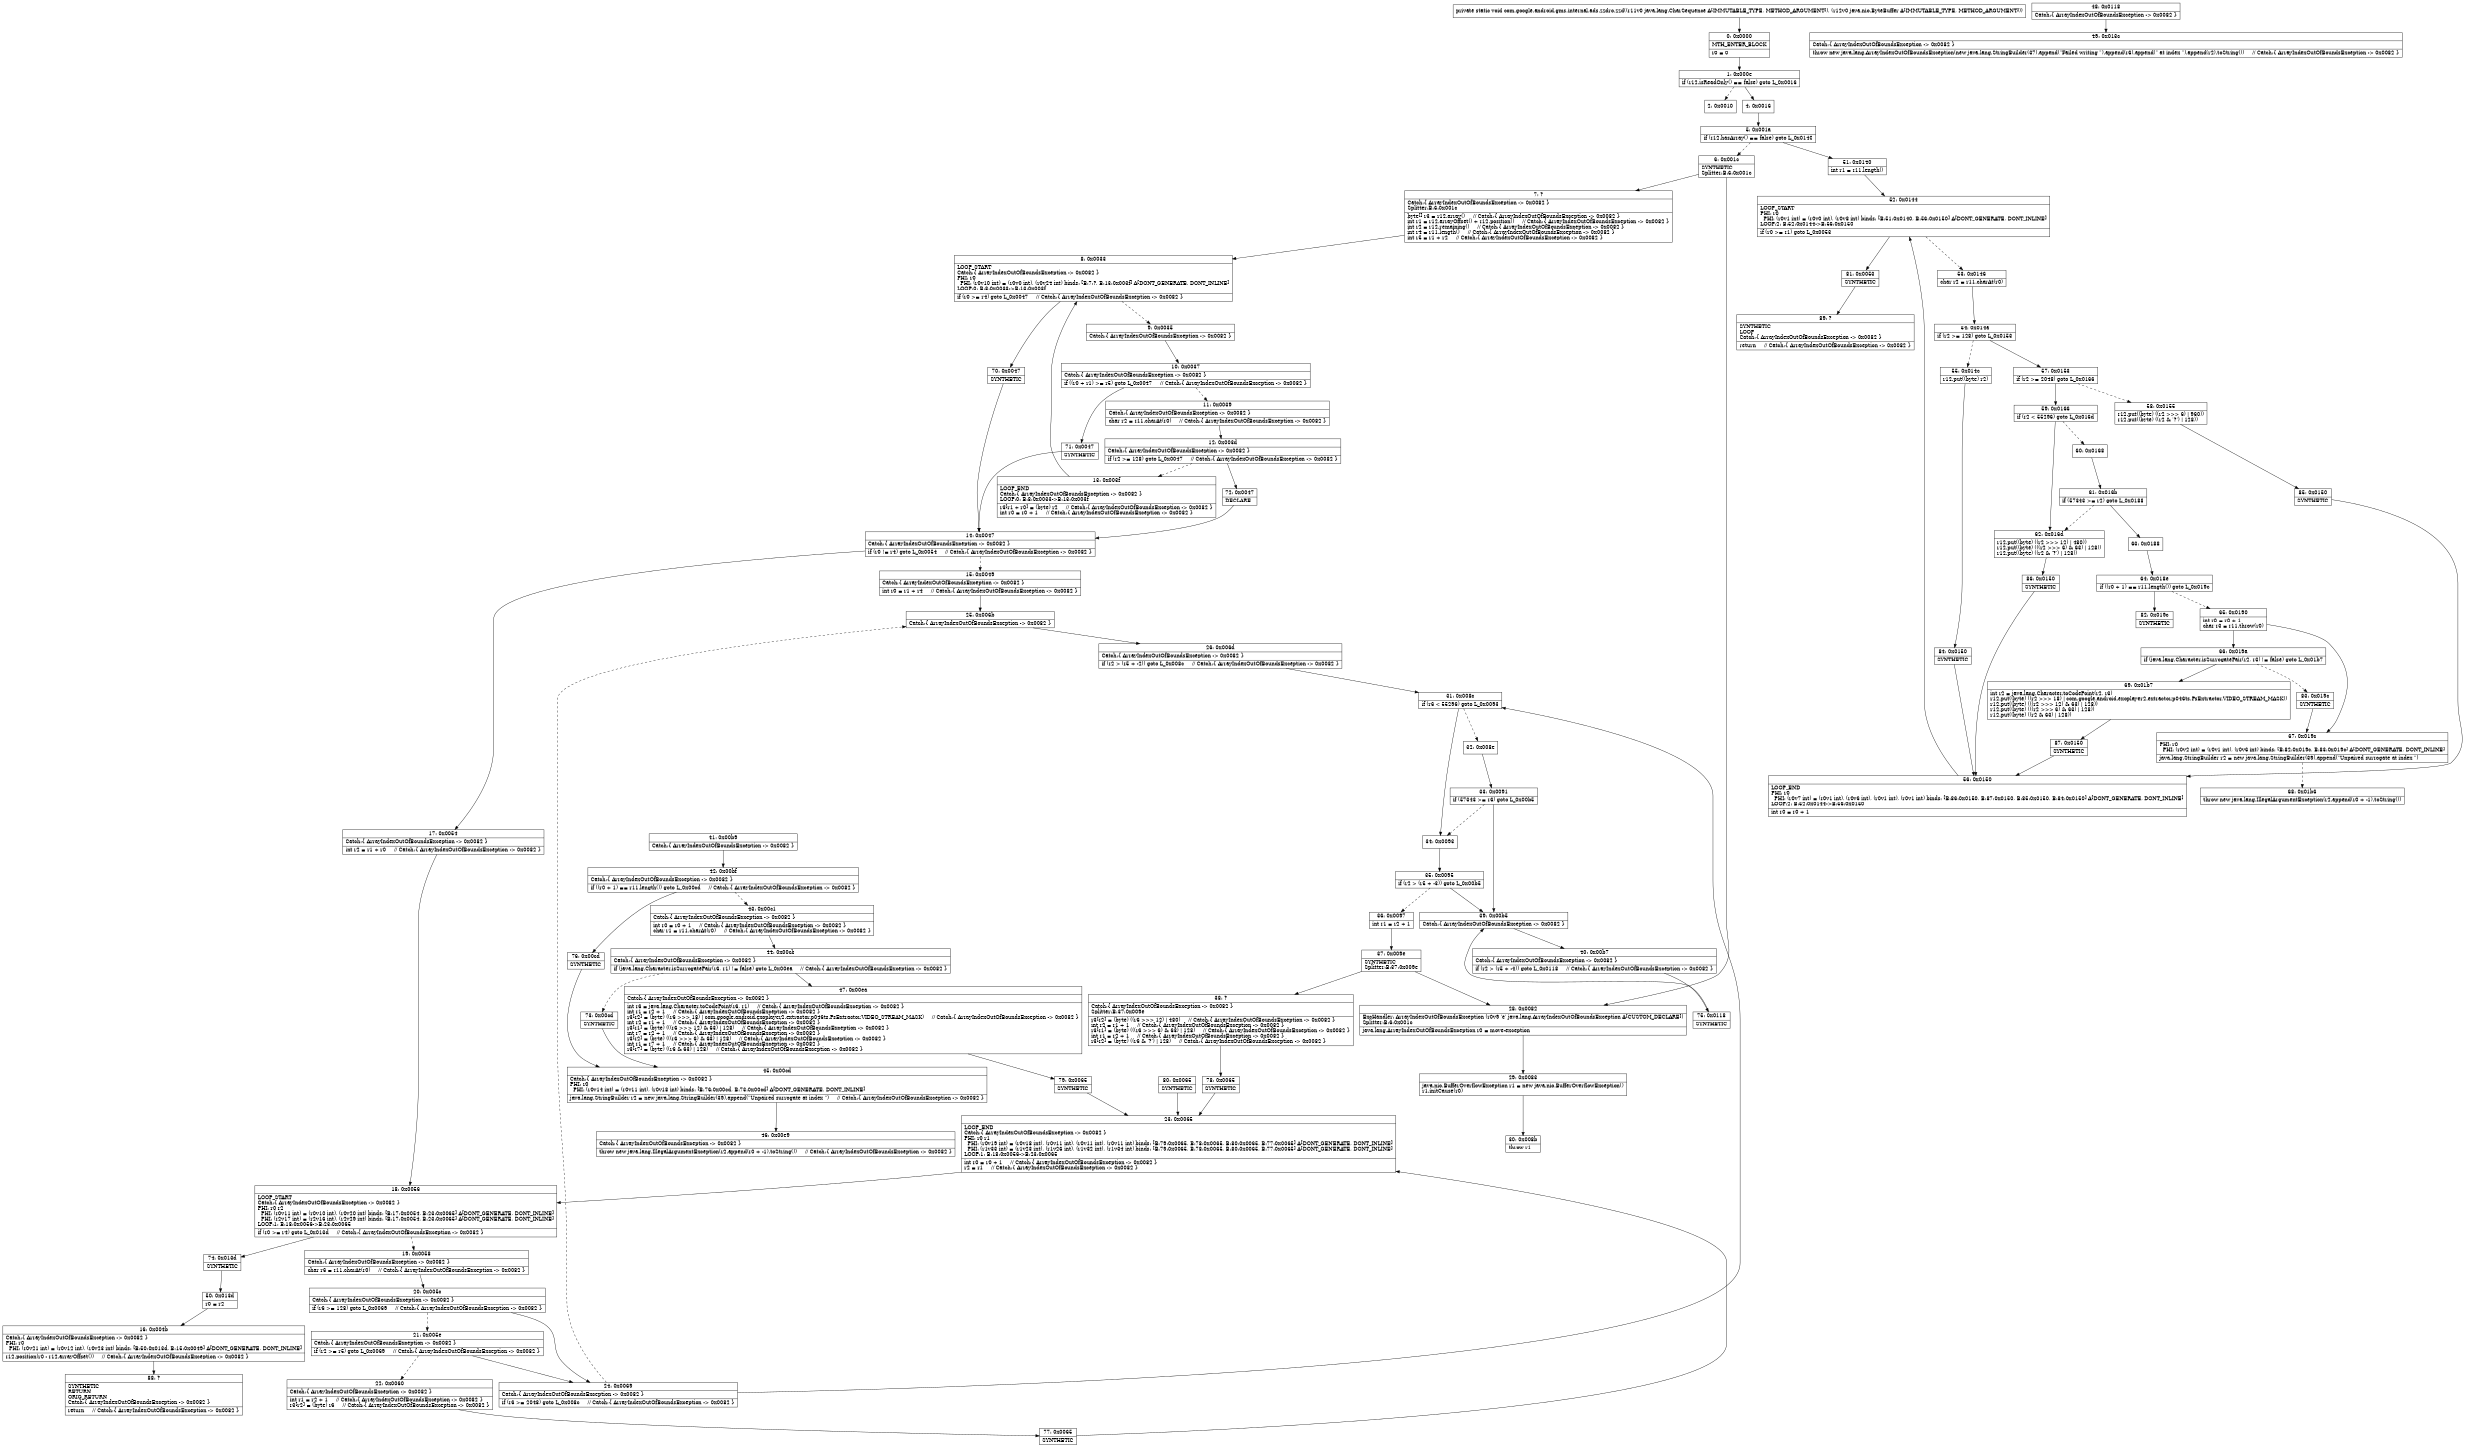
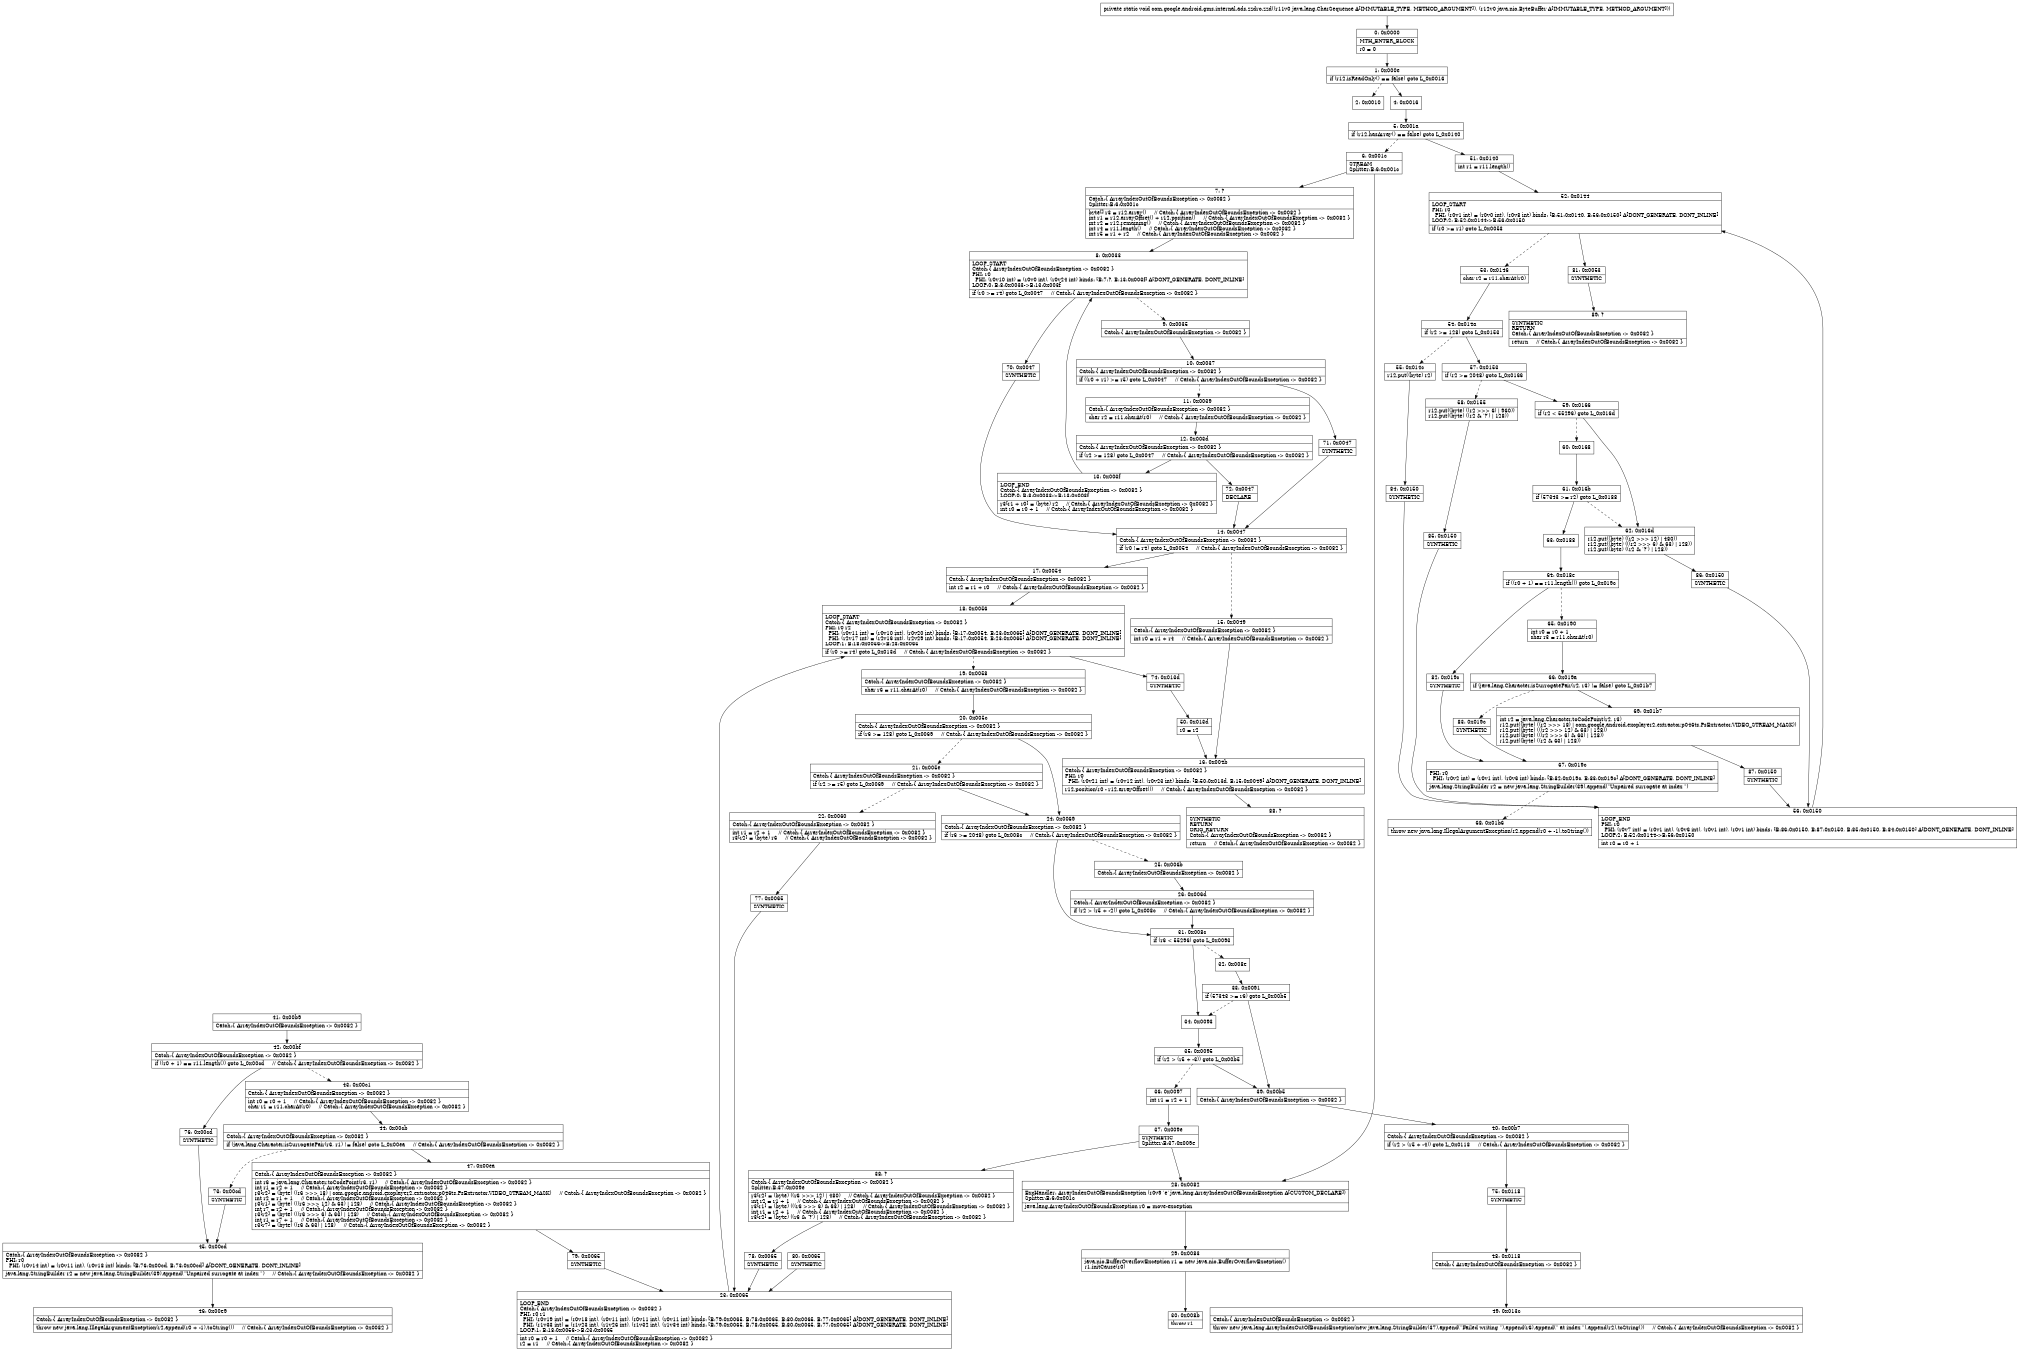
(1717, 168) -> (1361, 164)
(1747, 332) -> (1523, 329)
(1177, 469) -> (1160, 466)
(980, 602) -> (1223, 699)
(2233, 626) -> (1562, 638)
(2338, 655) -> (1444, 735)
(1571, 982) -> (1506, 1227)
